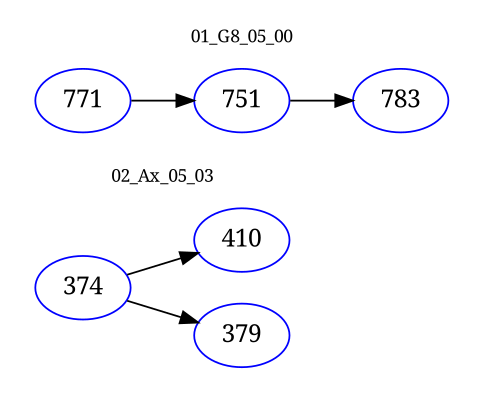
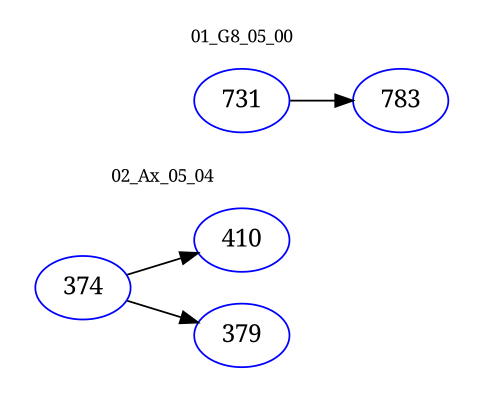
(83, 101) -> none
(242, 101) -> (242, 101)
(162, 177) -> (162, 177)
